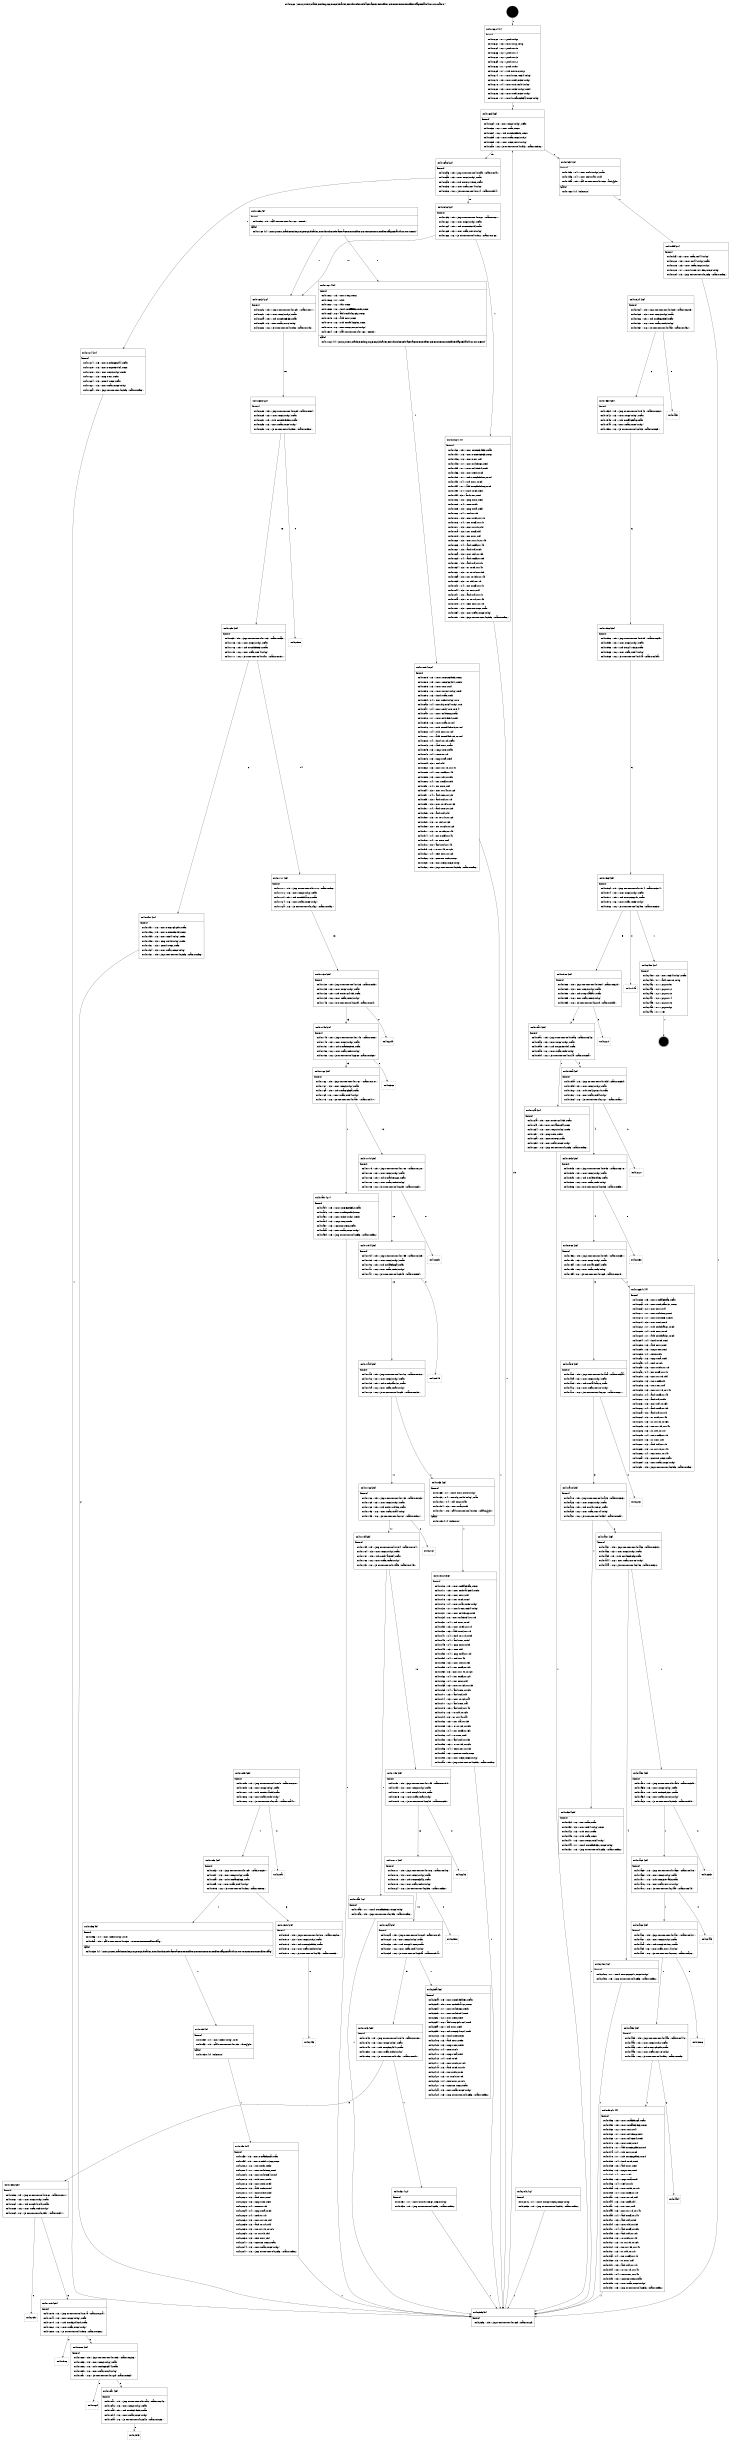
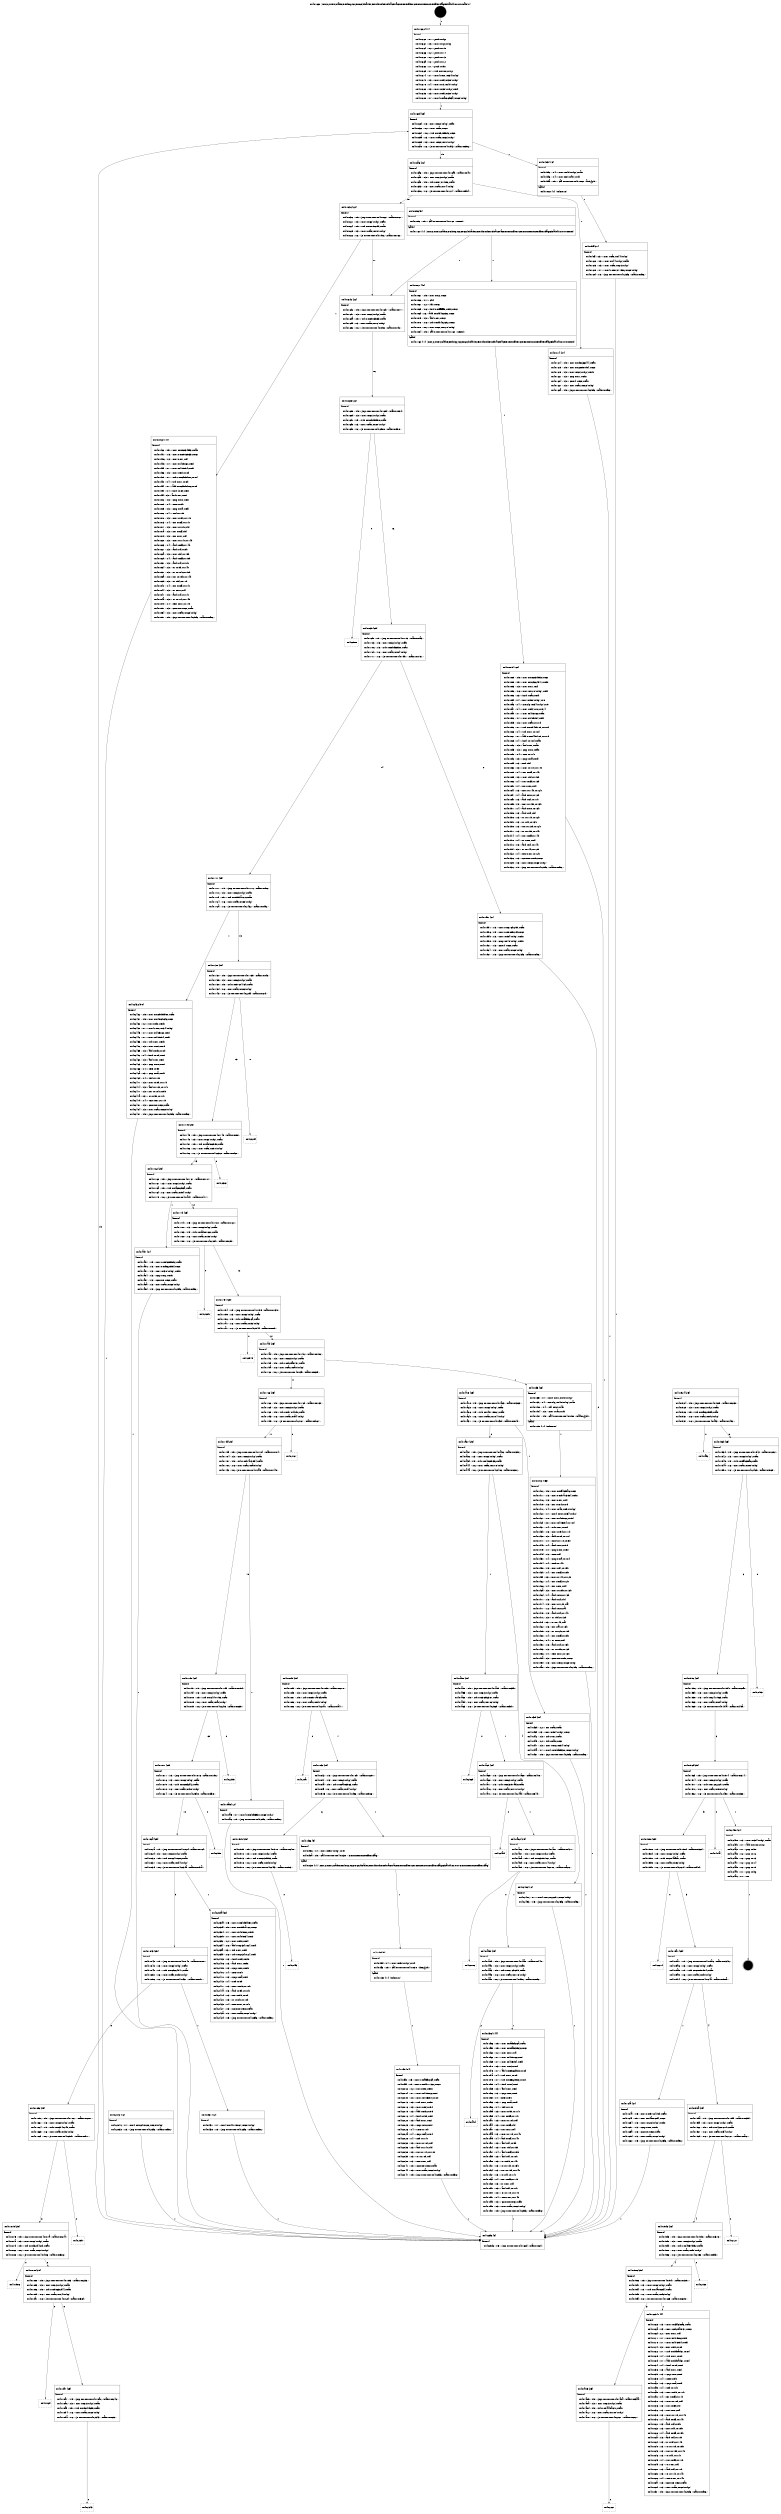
none -> (159, 1059)
(594, 1440) -> none
none -> (757, 1693)
(420, 1831) -> (208, 1736)
